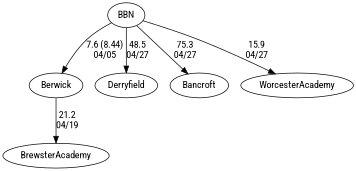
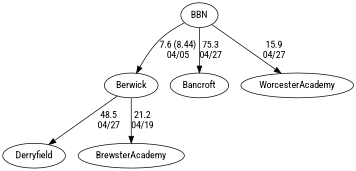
(126, 47) -> (86, 118)
